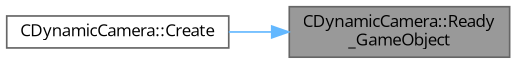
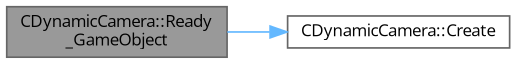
(250, 32) -> (249, 32)
